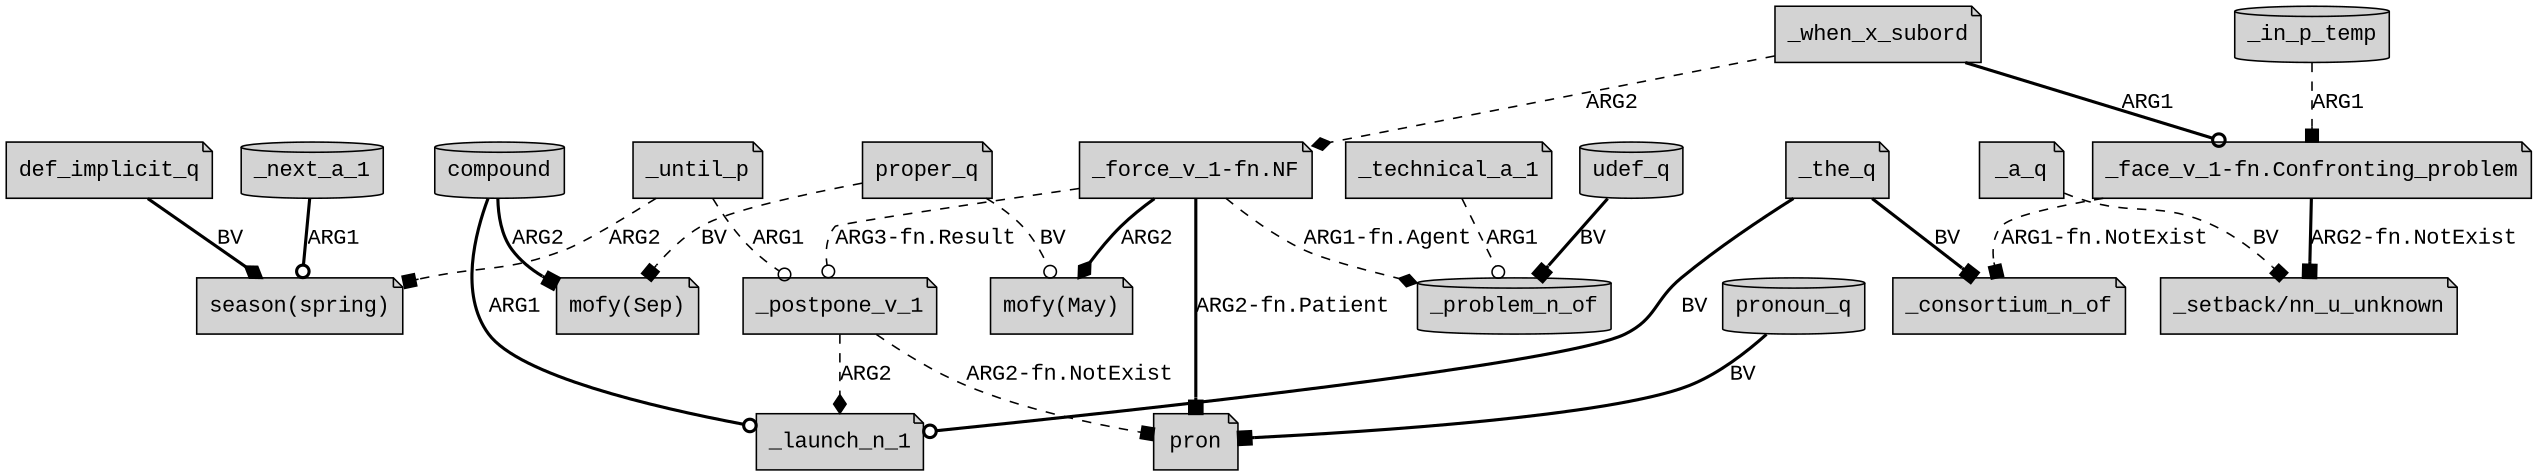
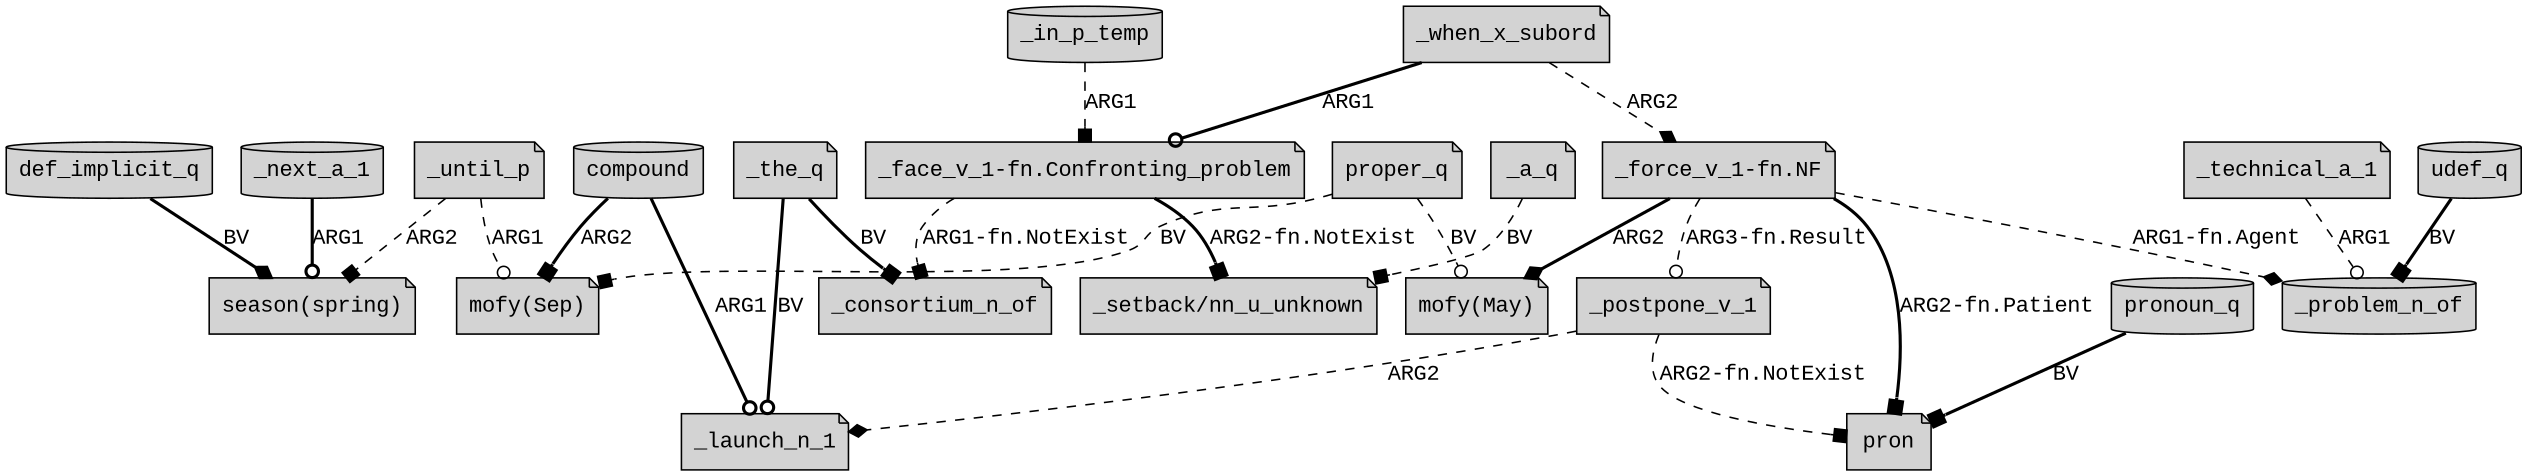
(109, 170) -> (109, 170)
(742, 238) -> (487, 234)
